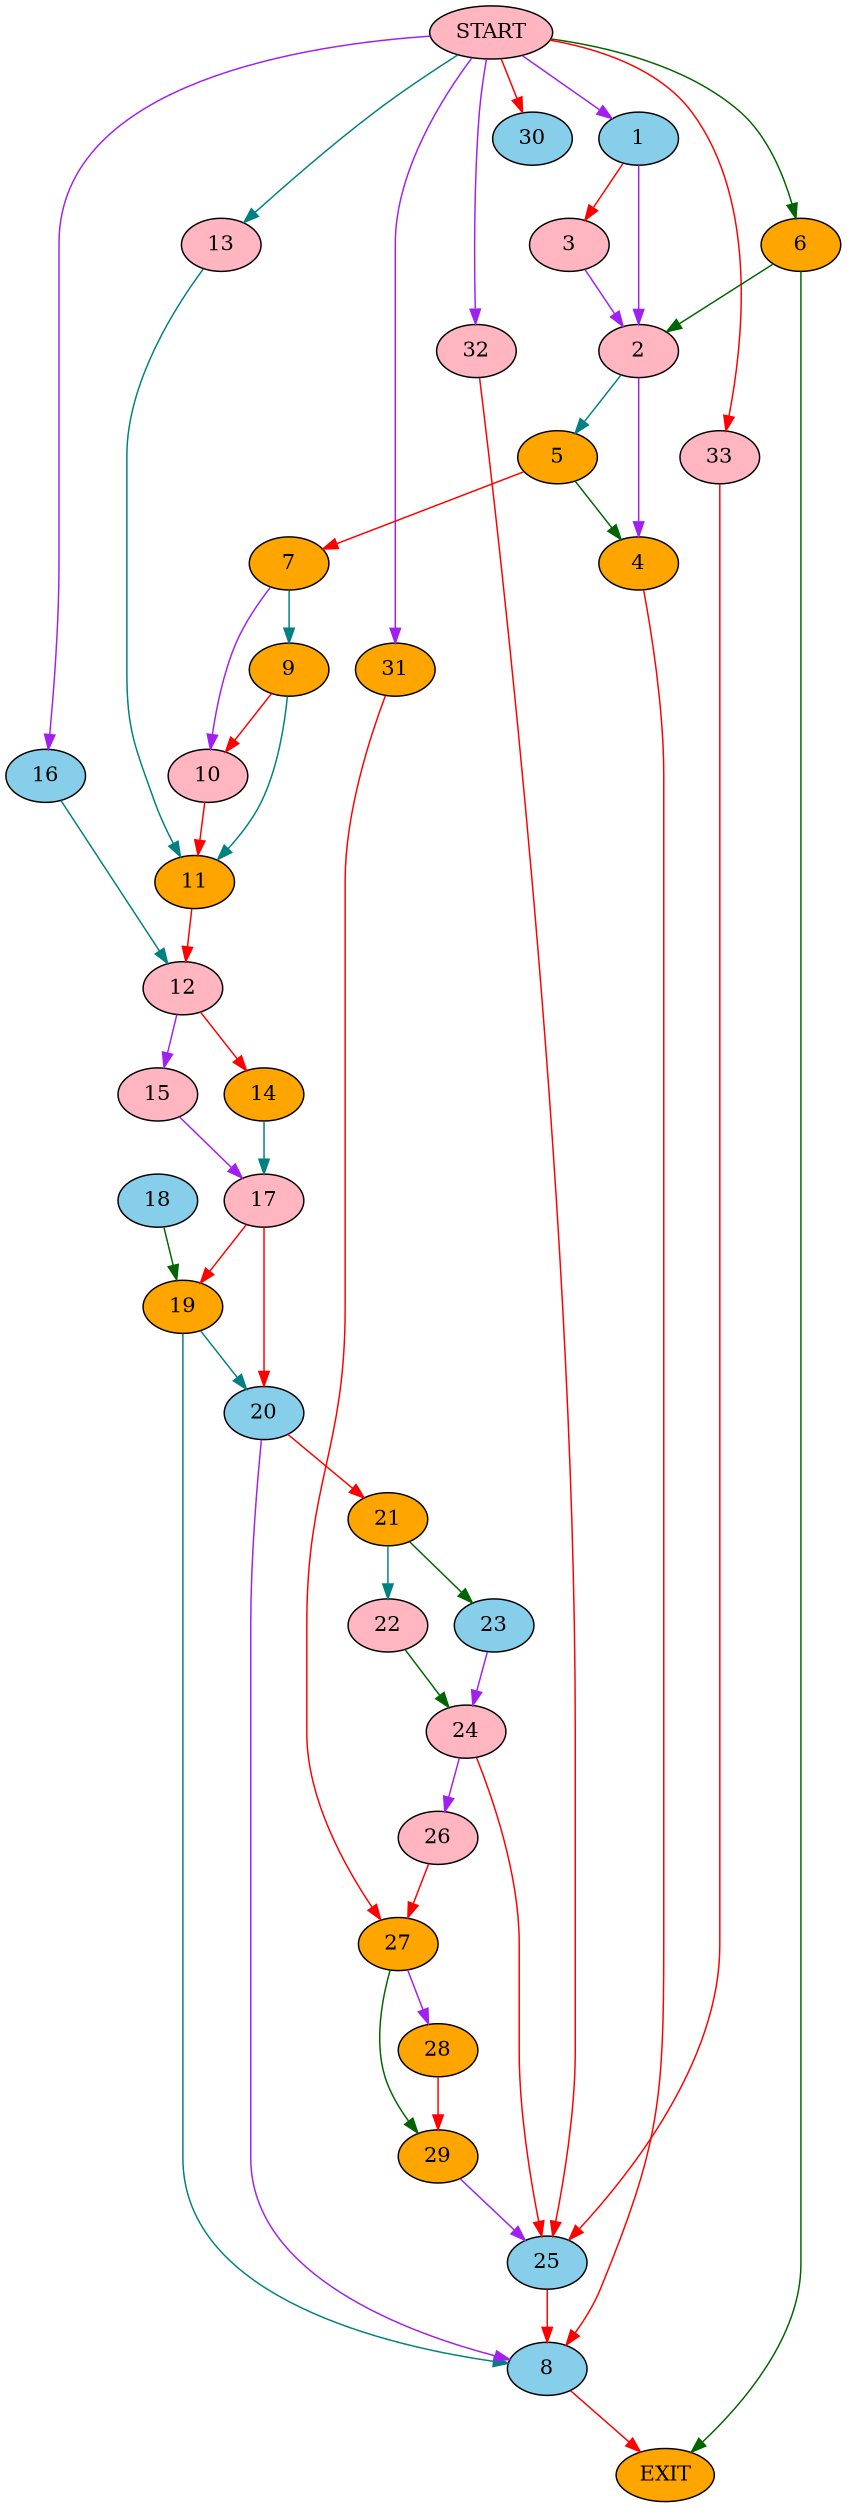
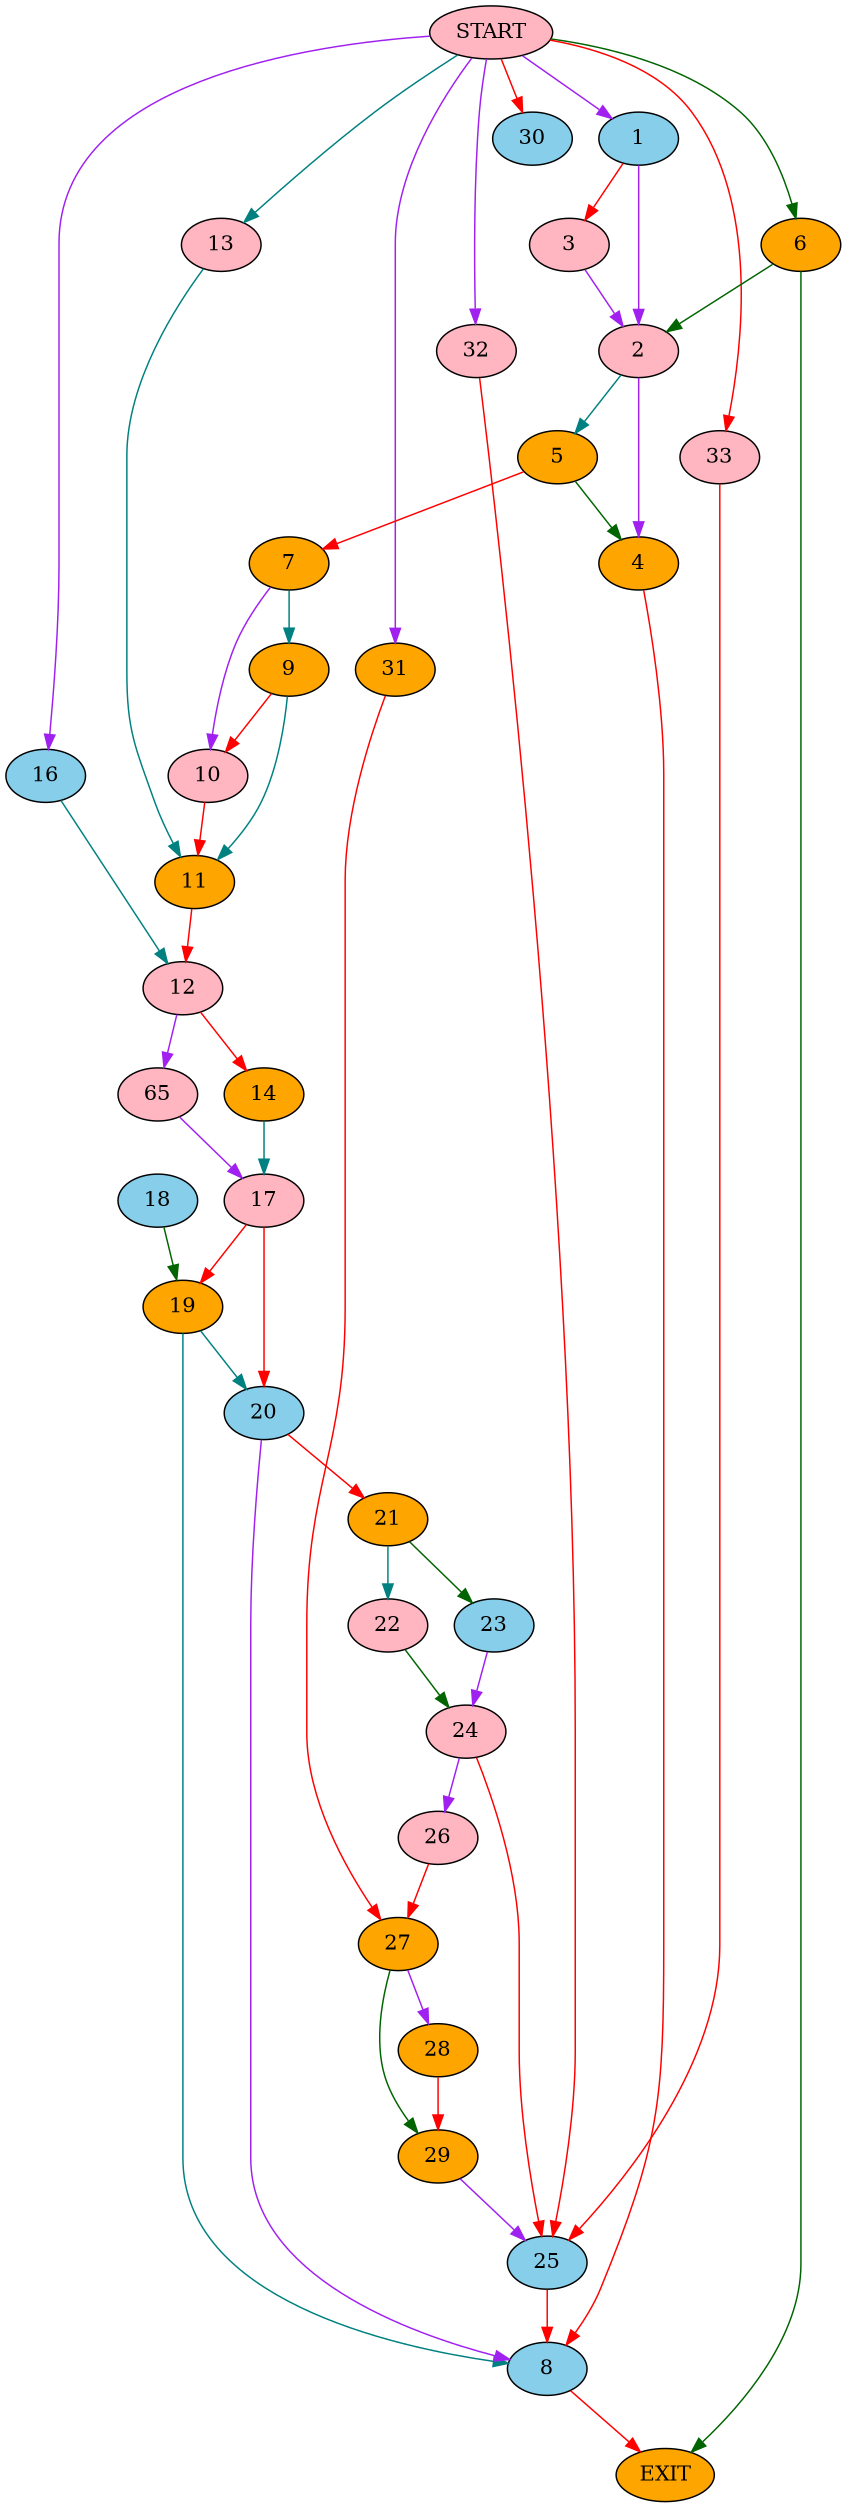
(158, 1094) -> (158, 1094)
